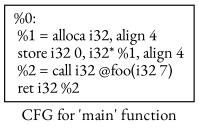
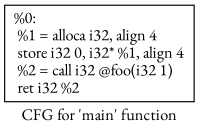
(94, 70) -> (94, 70)
